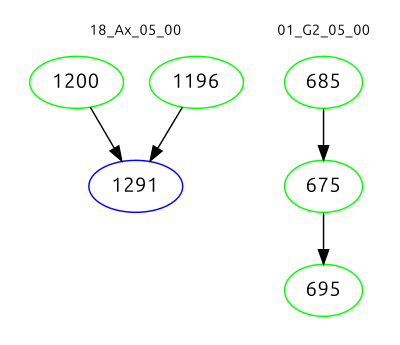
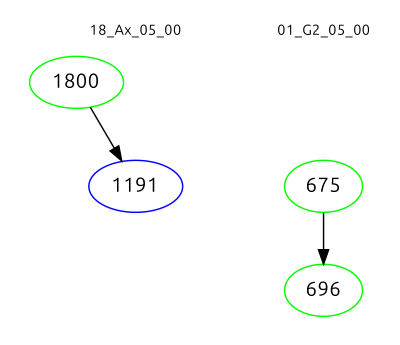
(77, 82) -> (77, 82)
(196, 82) -> none
(324, 82) -> none
(136, 186) -> (136, 186)
(324, 290) -> (324, 290)
